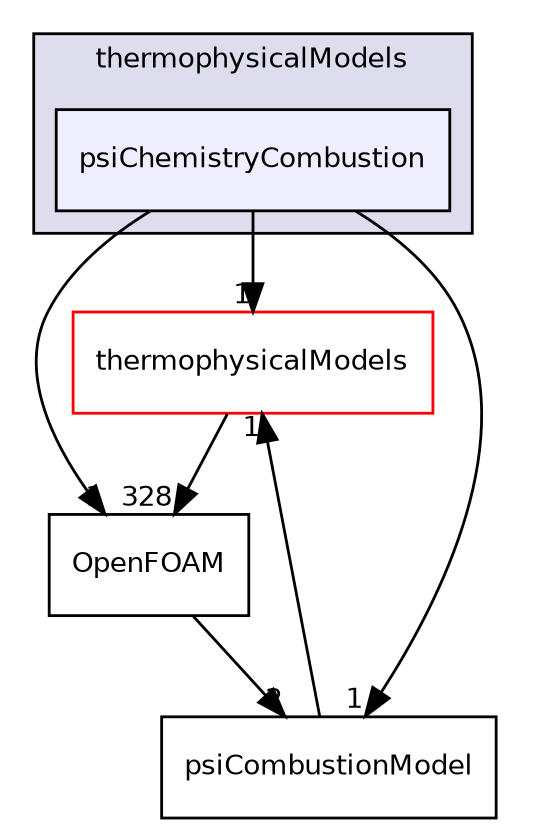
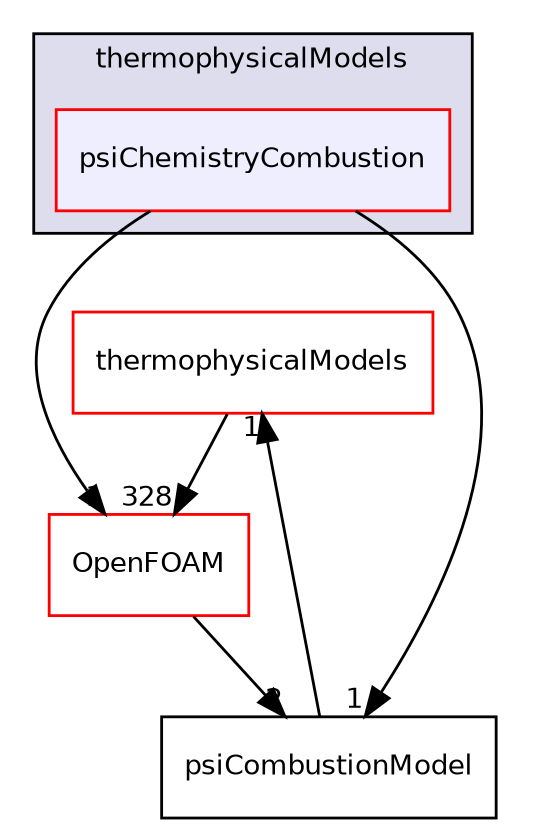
(253, 160) -> (253, 160)
(253, 251) -> none
(149, 565) -> (149, 565)
